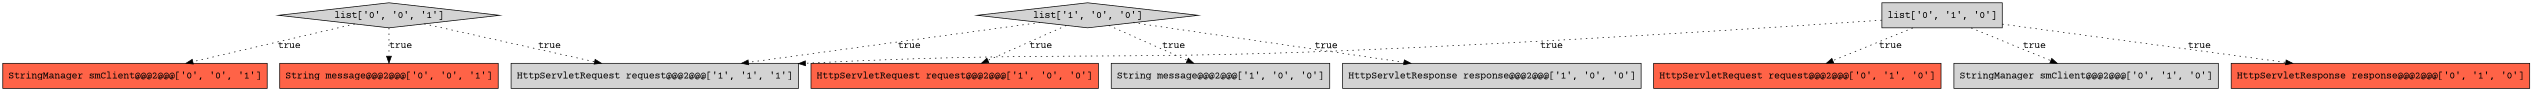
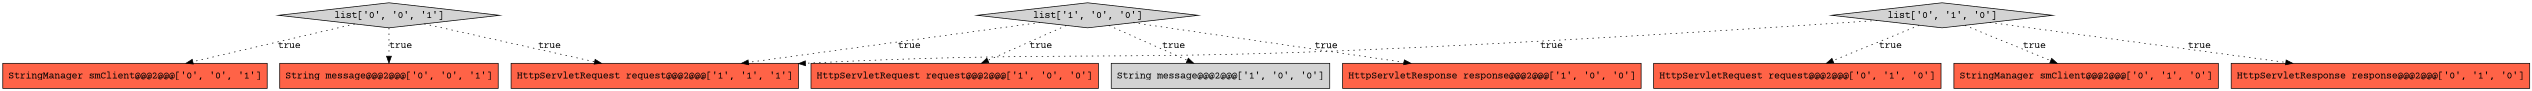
(1942, 15) -> (1942, 15)
(655, 76) -> (655, 76)
(1492, 76) -> (1492, 76)
(2086, 76) -> (2086, 76)
